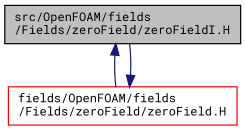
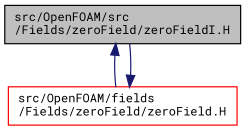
(123, 25) -> (123, 25)
(123, 106) -> (123, 106)
